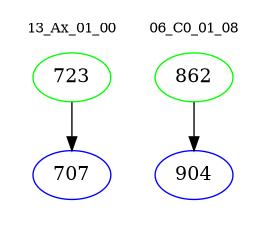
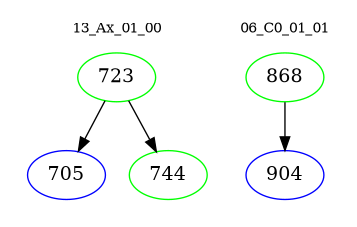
(194, 29) -> (285, 29)
(194, 77) -> (285, 77)
(72, 175) -> (66, 175)
none -> (168, 175)
